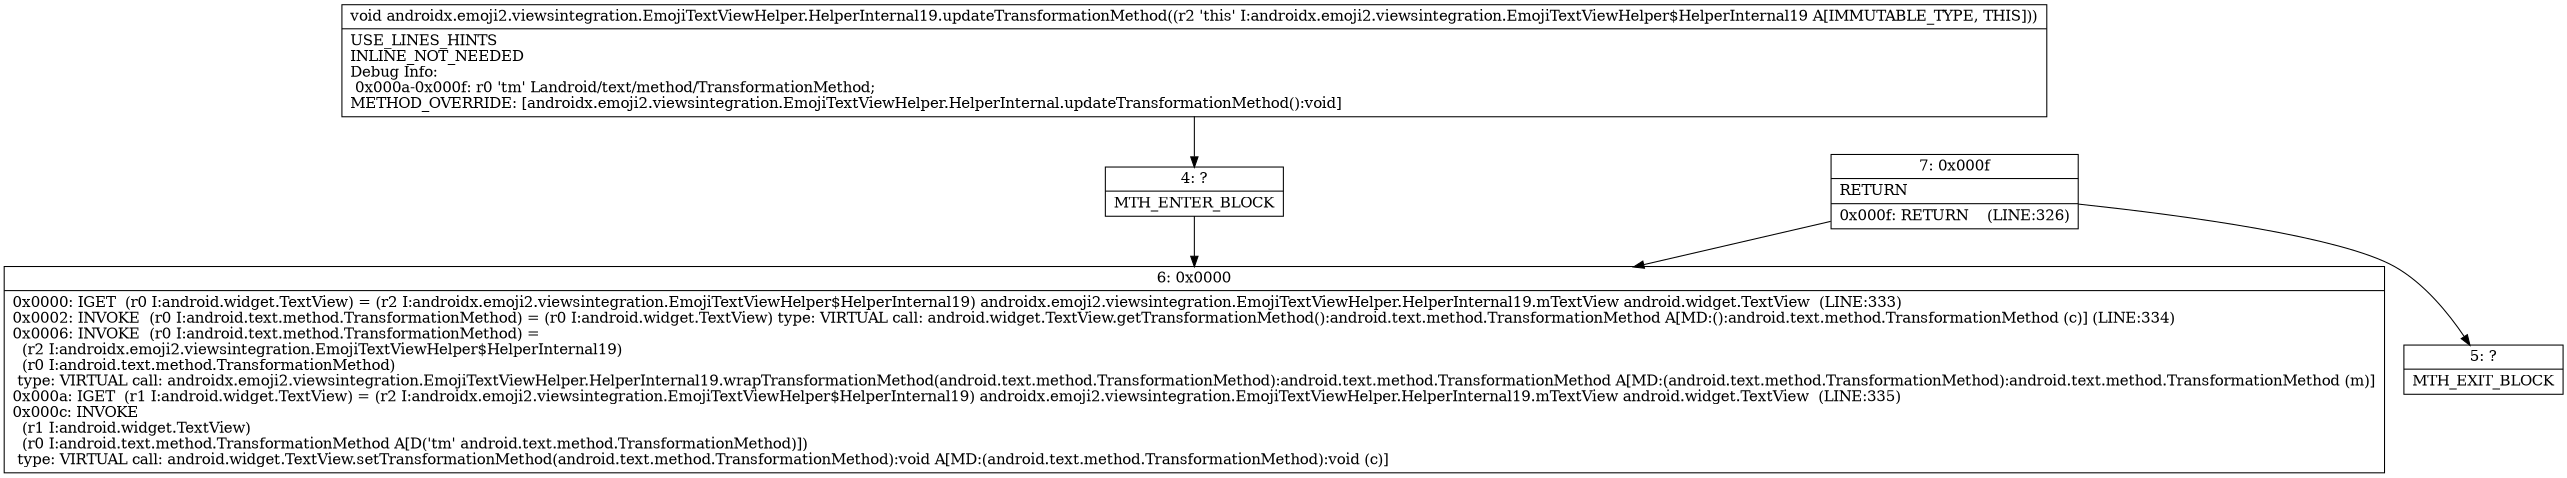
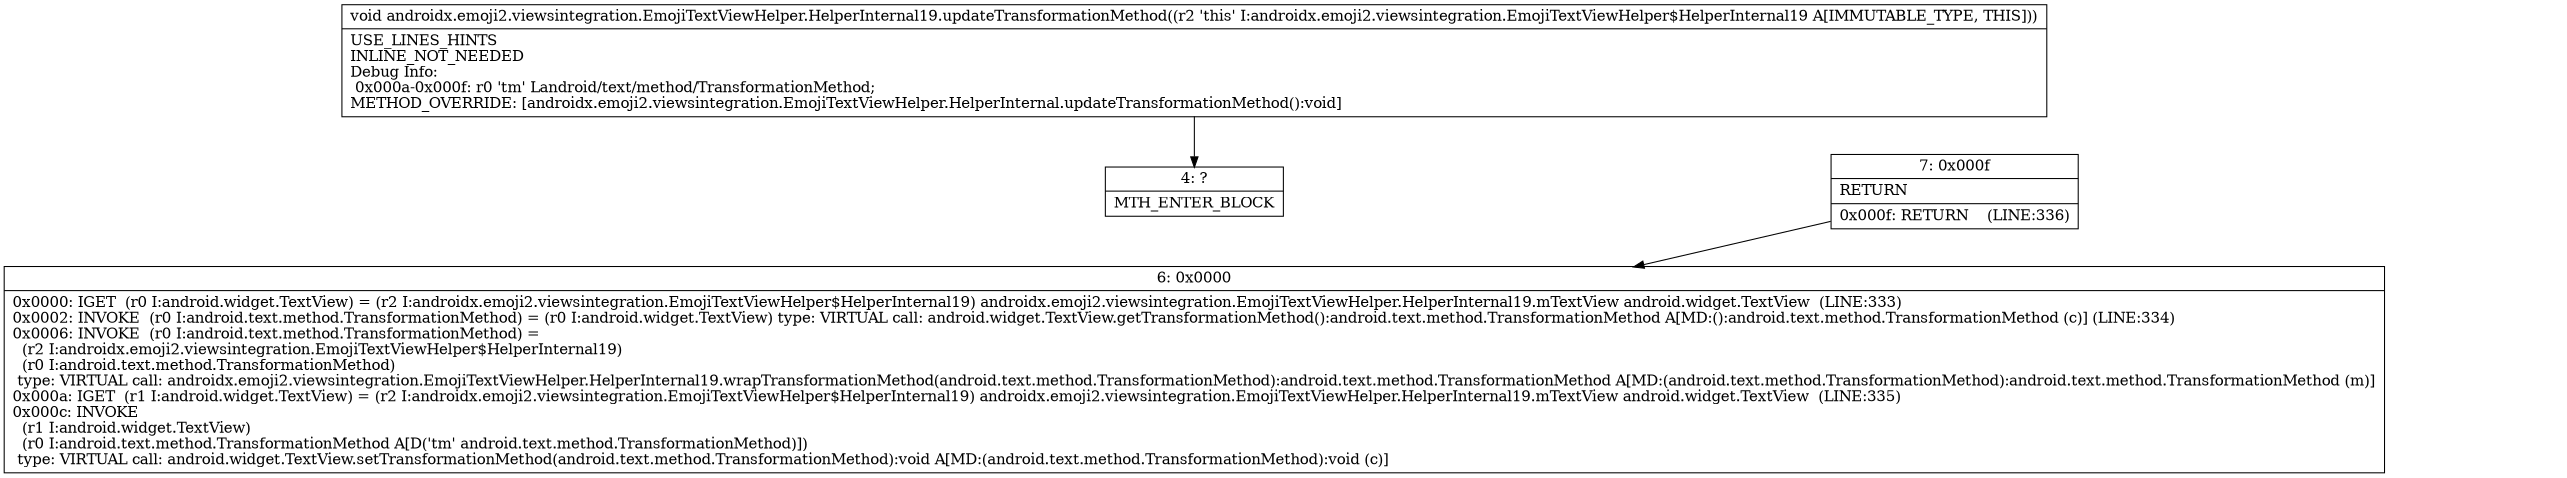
(1955, 216) -> (1955, 216)
(1194, 236) -> none
(2483, 370) -> none
